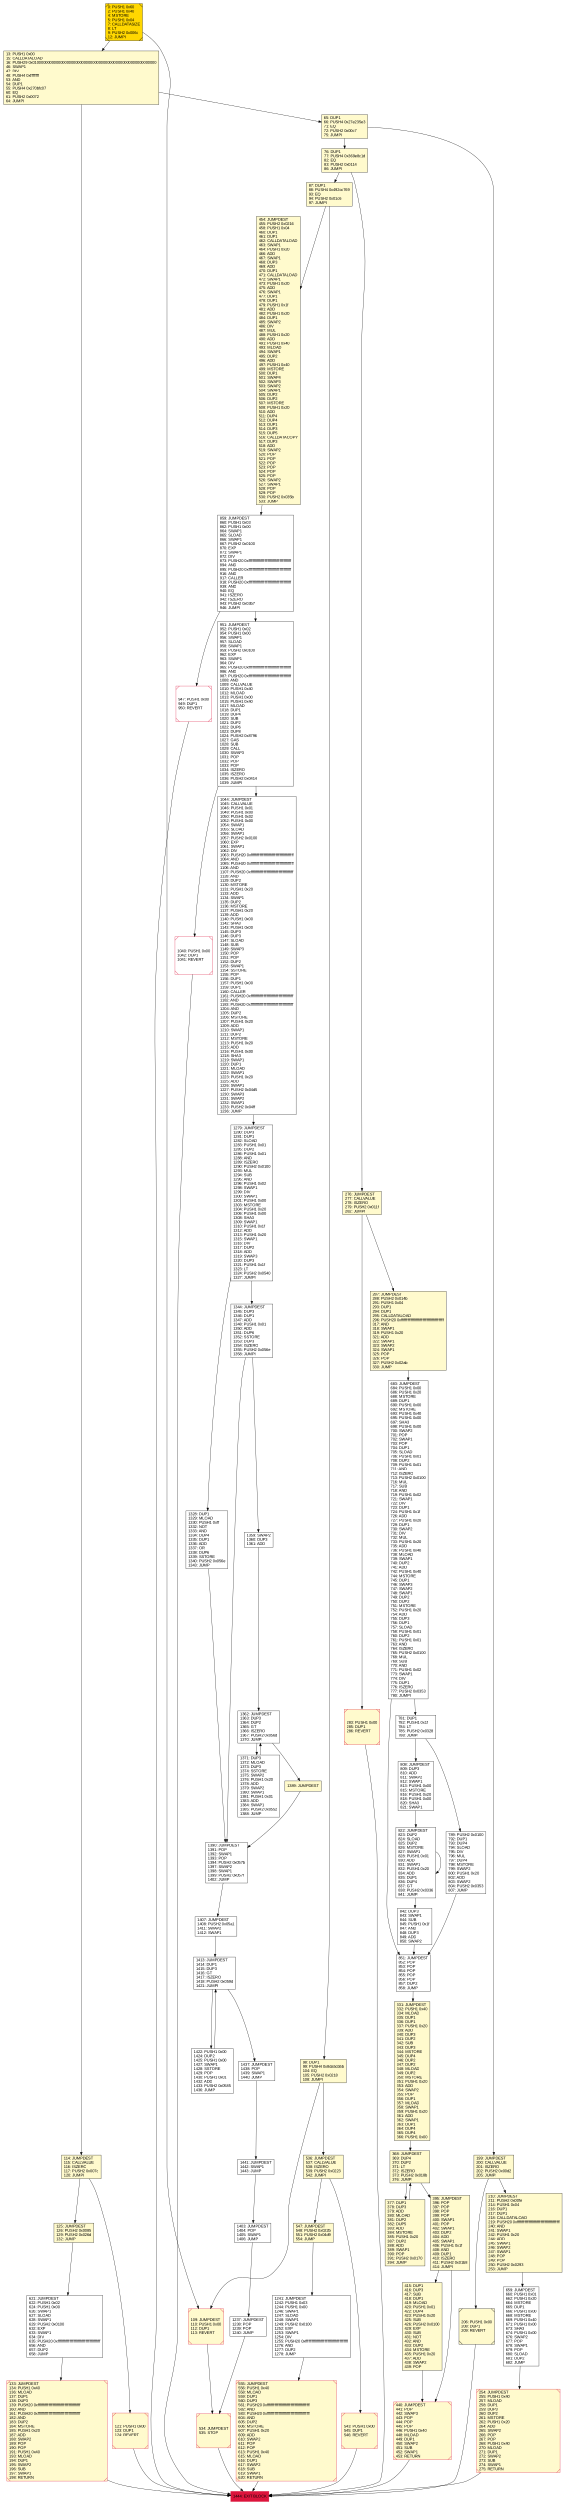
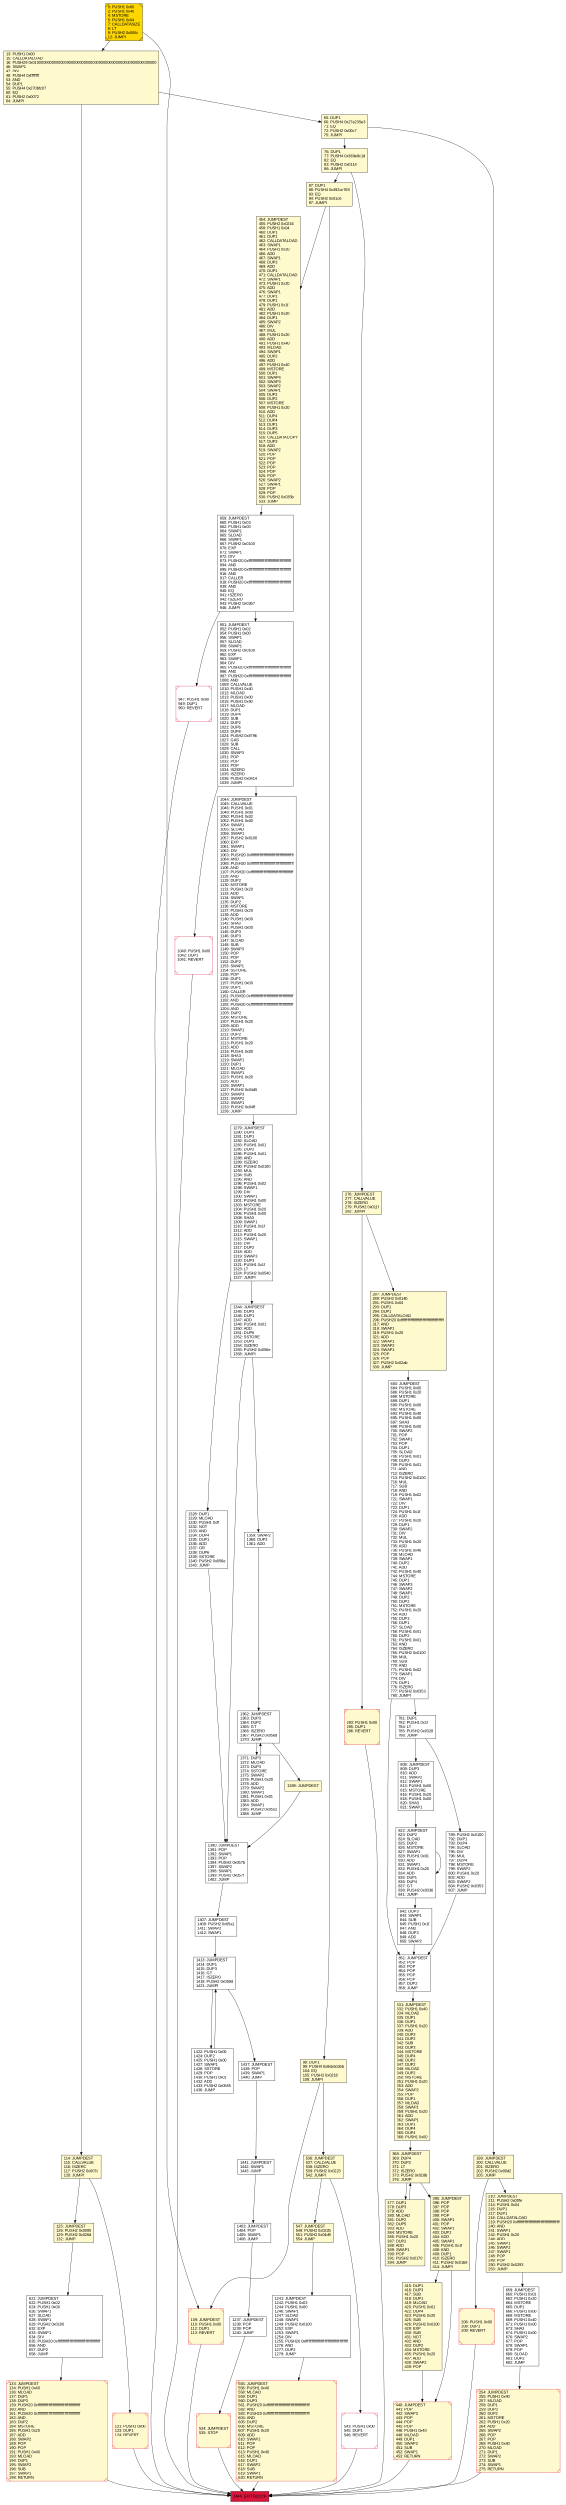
(477, 2326) -> (477, 2326)
(210, 2377) -> (188, 2431)
(359, 2431) -> (359, 2431)
(250, 2496) -> (250, 2496)
